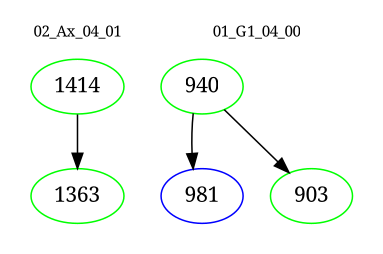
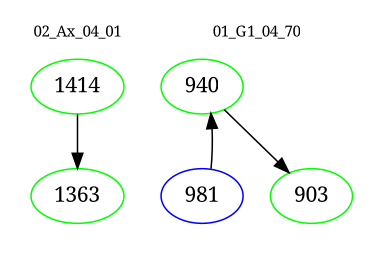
(257, 33) -> (257, 33)
(192, 133) -> (212, 149)
